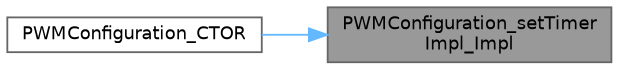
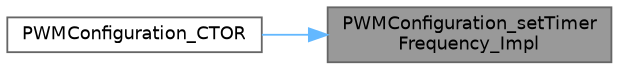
(470, 35) -> (470, 35)
